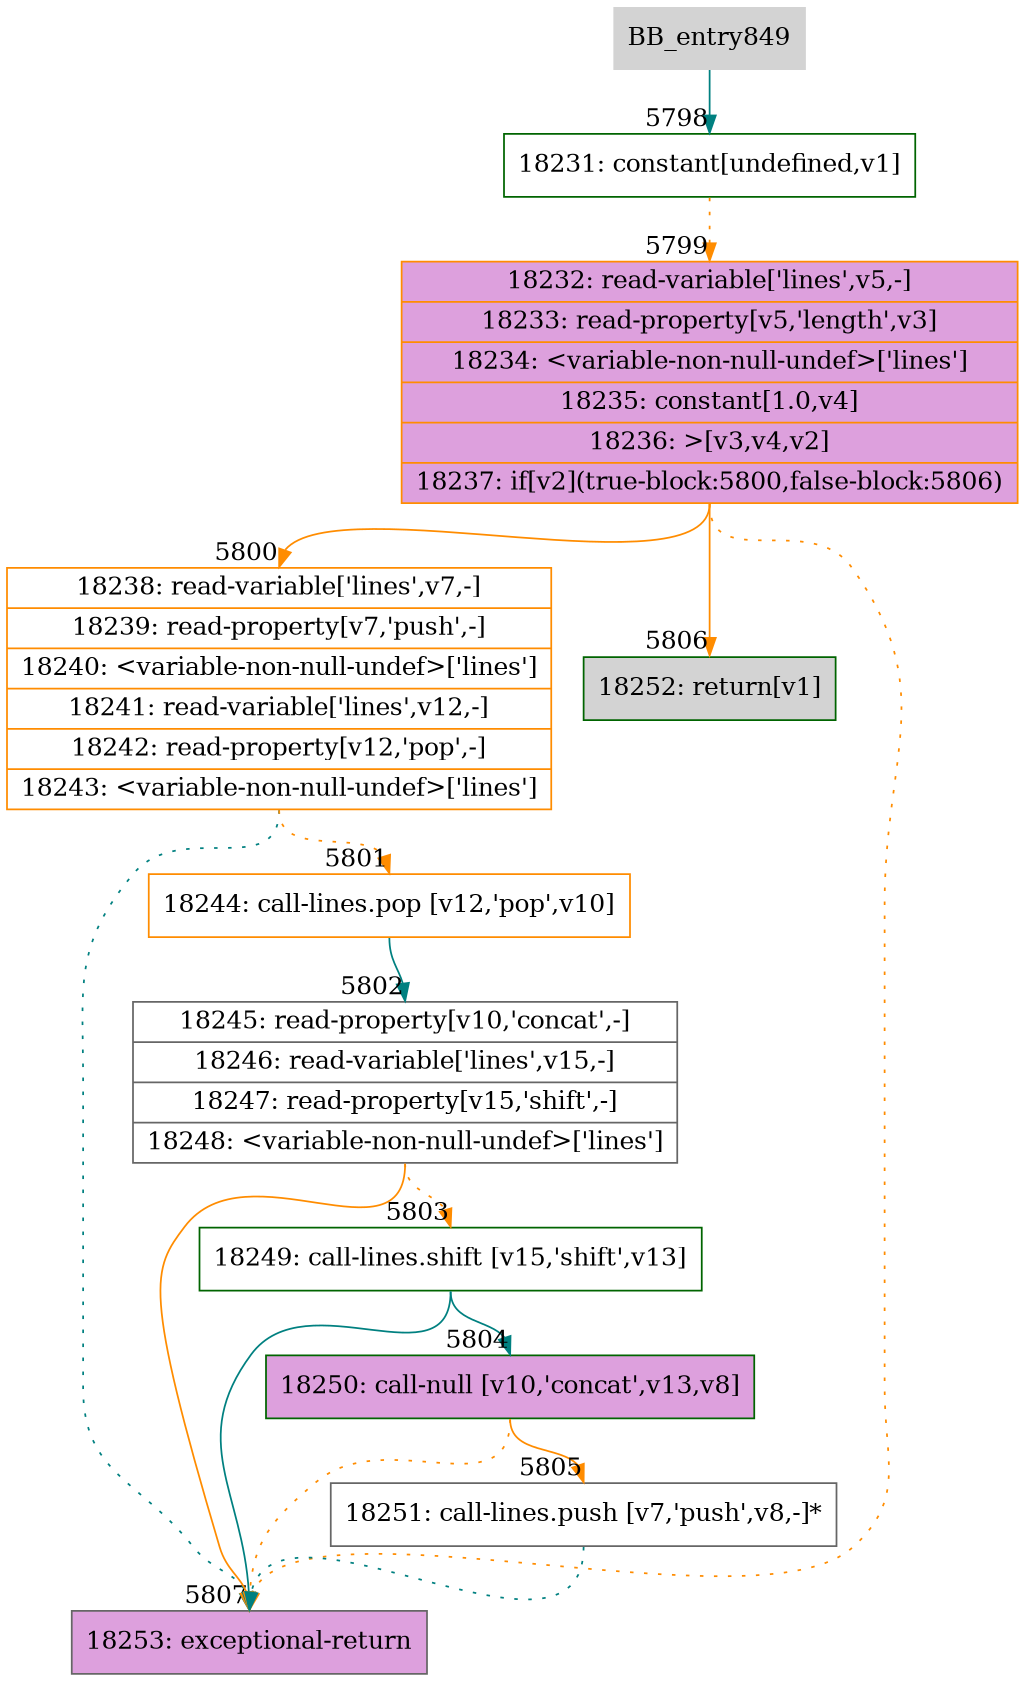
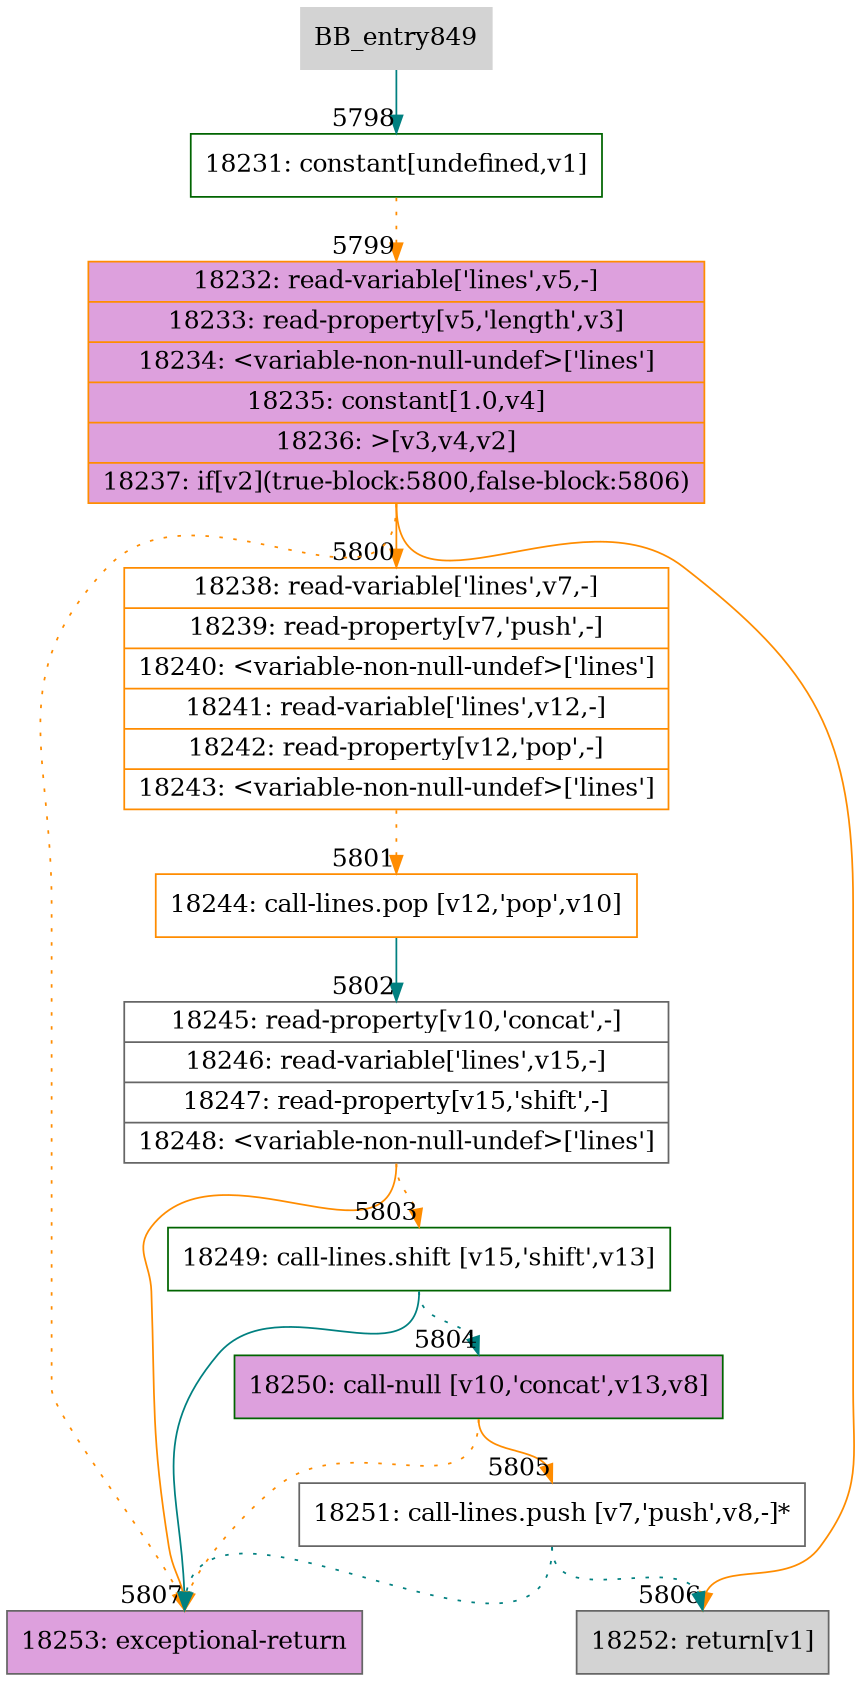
(710, 689) -> (703, 1642)
(83, 1173) -> none
(472, 1319) -> (441, 1319)
none -> (619, 1579)
